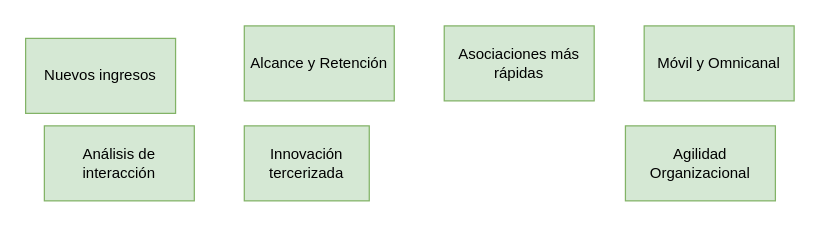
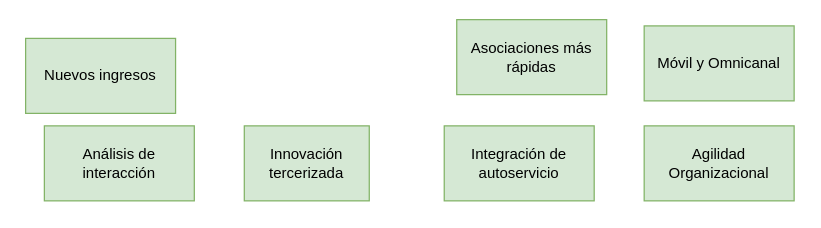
(319, 63) -> none
(519, 63) -> (532, 57)
none -> (519, 163)
(701, 163) -> (719, 163)
